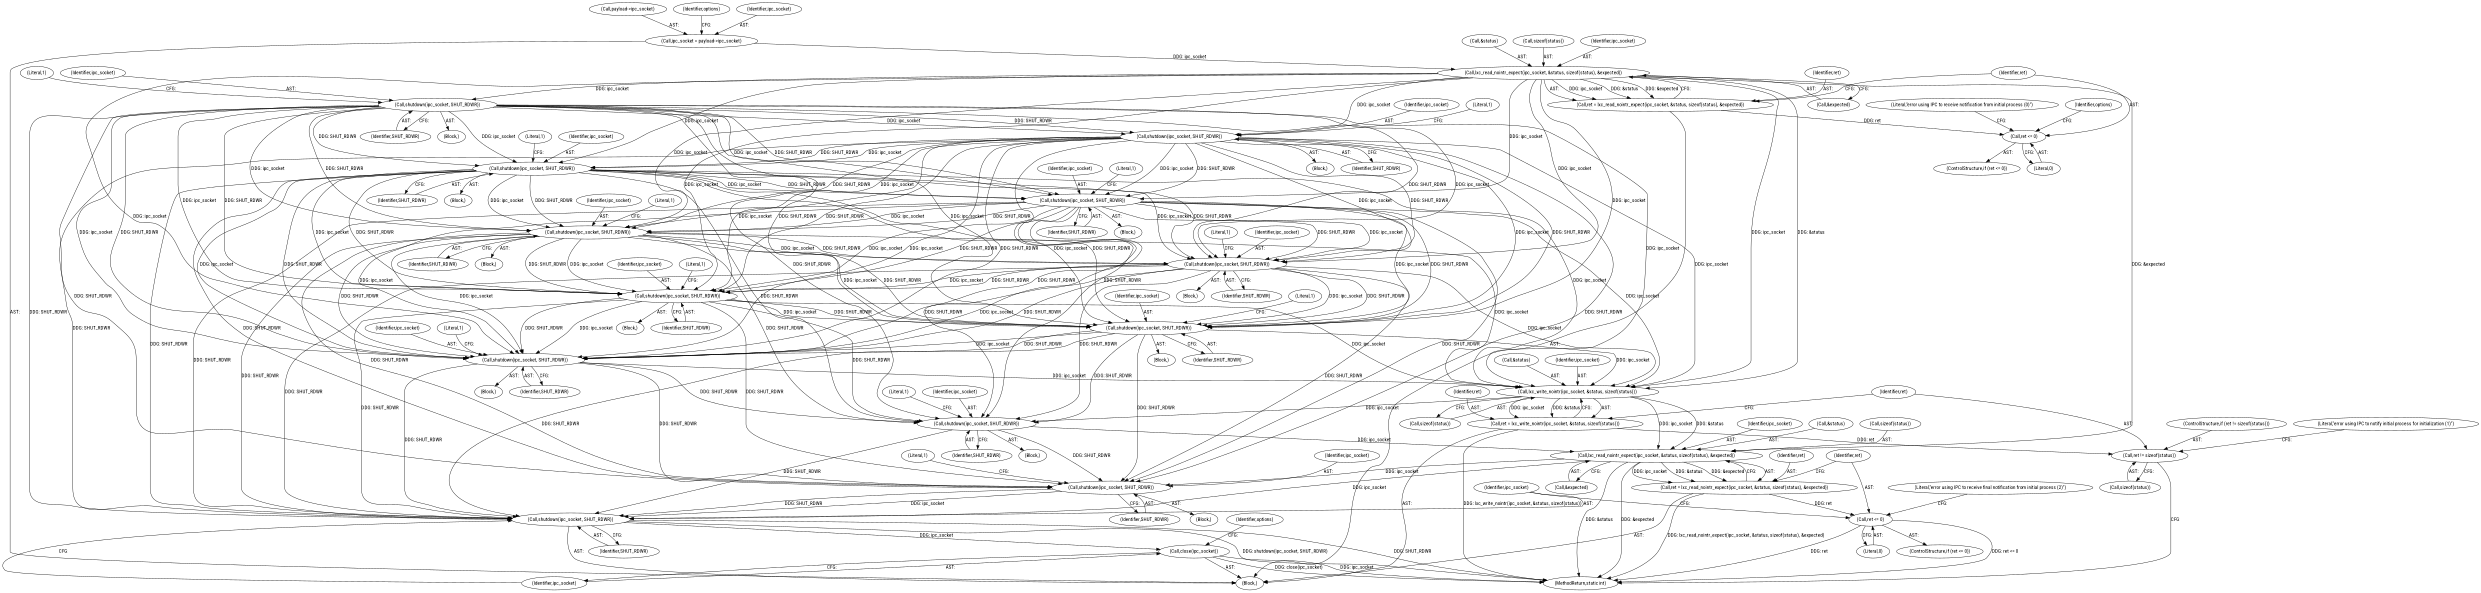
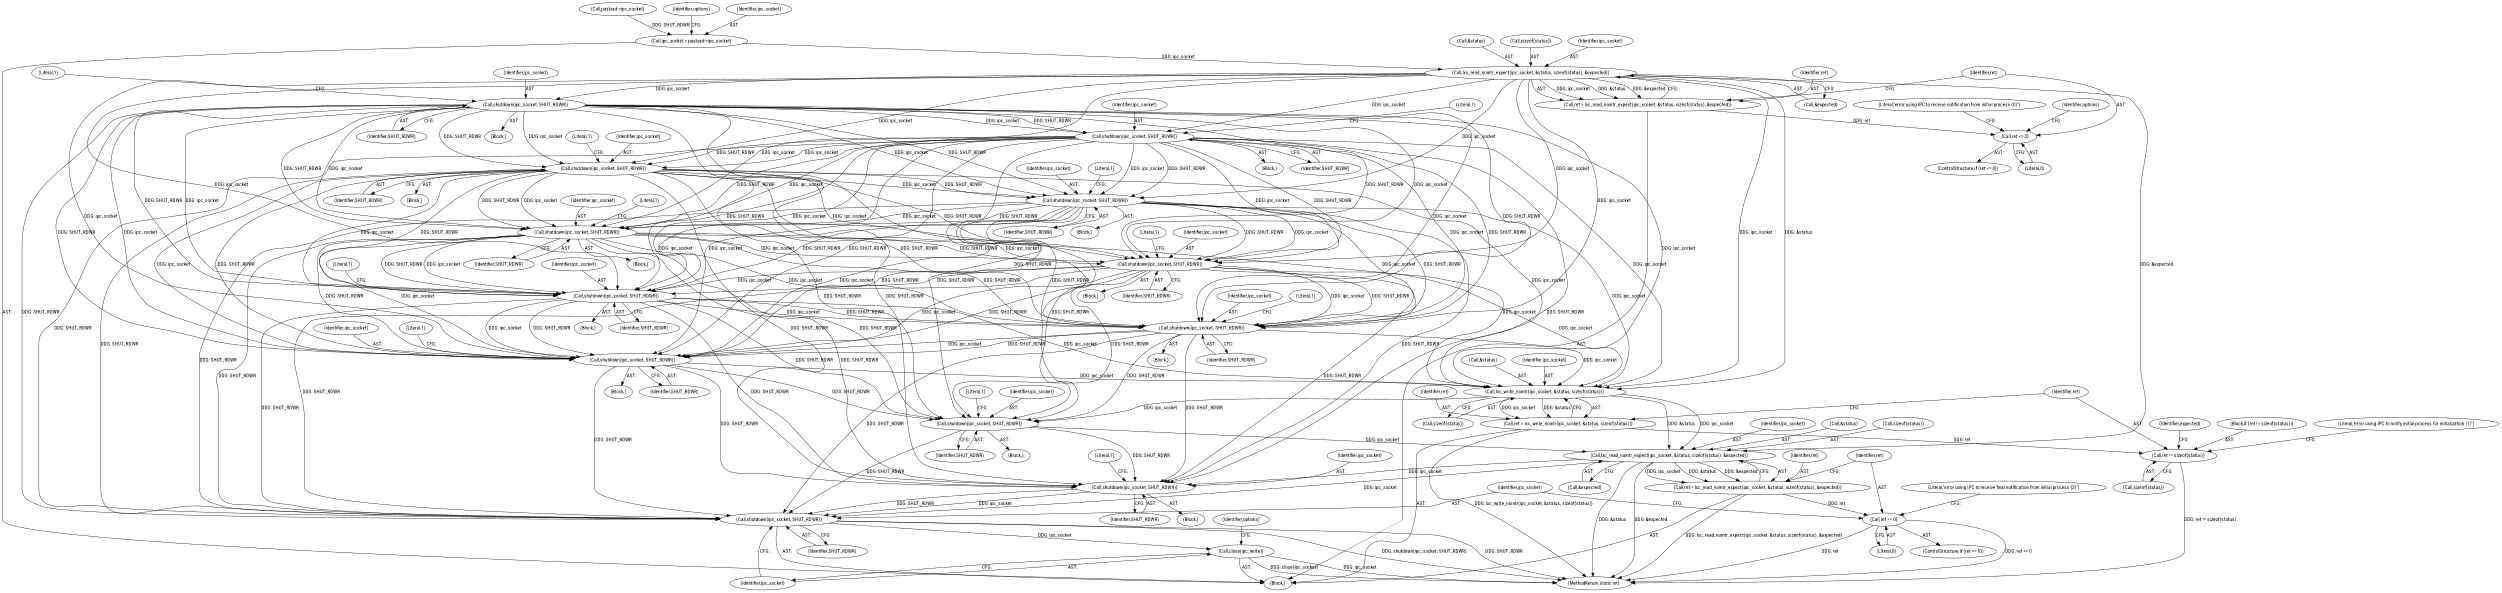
(675, 25) -> (671, 25)
none -> (2180, 424)
(2227, 424) -> (2262, 424)
(2176, 520) -> (2210, 520)
(1194, 551) -> (1241, 551)
